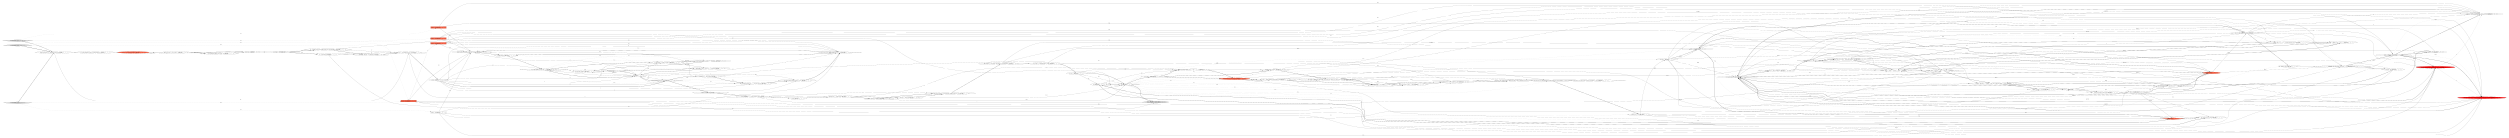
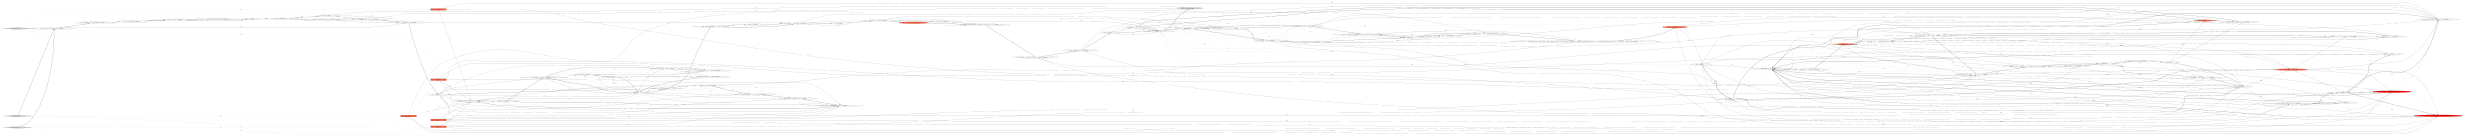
none -> (756, 25)
(2247, 33) -> (2291, 70)
(133, 52) -> (133, 22)
(1810, 61) -> (1844, 44)
(2289, 66) -> none
(2212, 73) -> (2244, 87)
(1235, 79) -> (1269, 41)
(879, 99) -> (914, 23)
(438, 112) -> (438, 120)
(1641, 115) -> (1675, 27)
